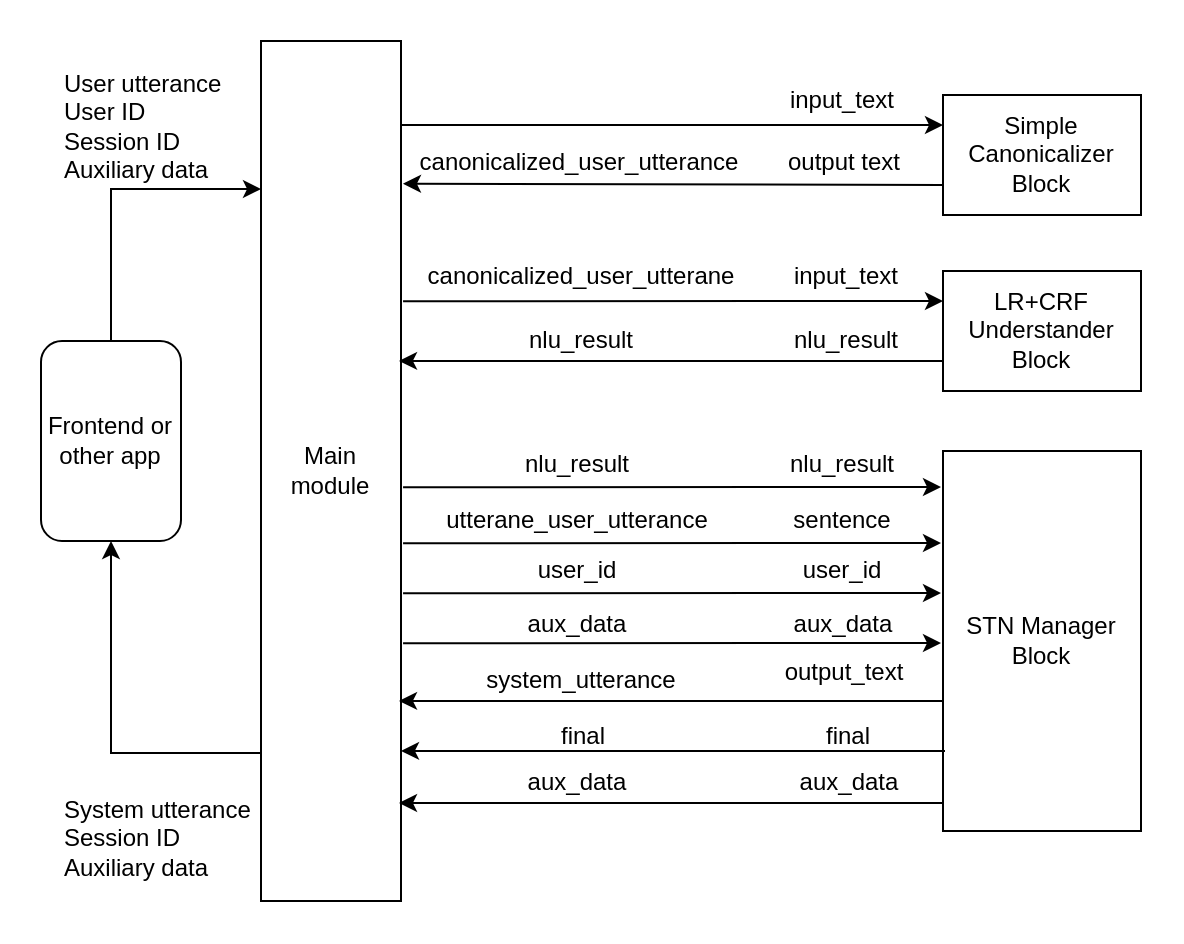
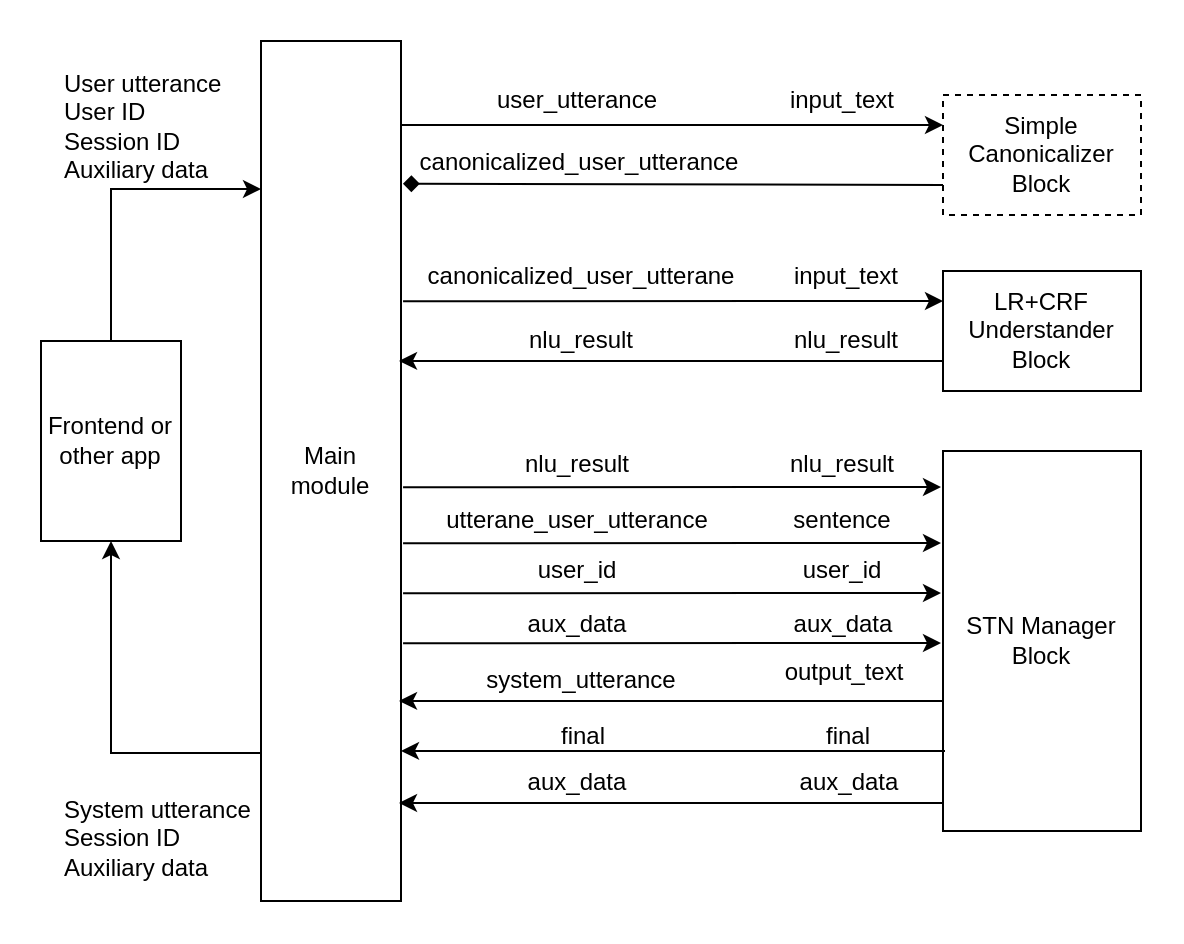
none -> (578, 100)
(1042, 155) -> (1042, 155)
(845, 162) -> none
(418, 184) -> (419, 184)
(111, 441) -> (111, 441)
